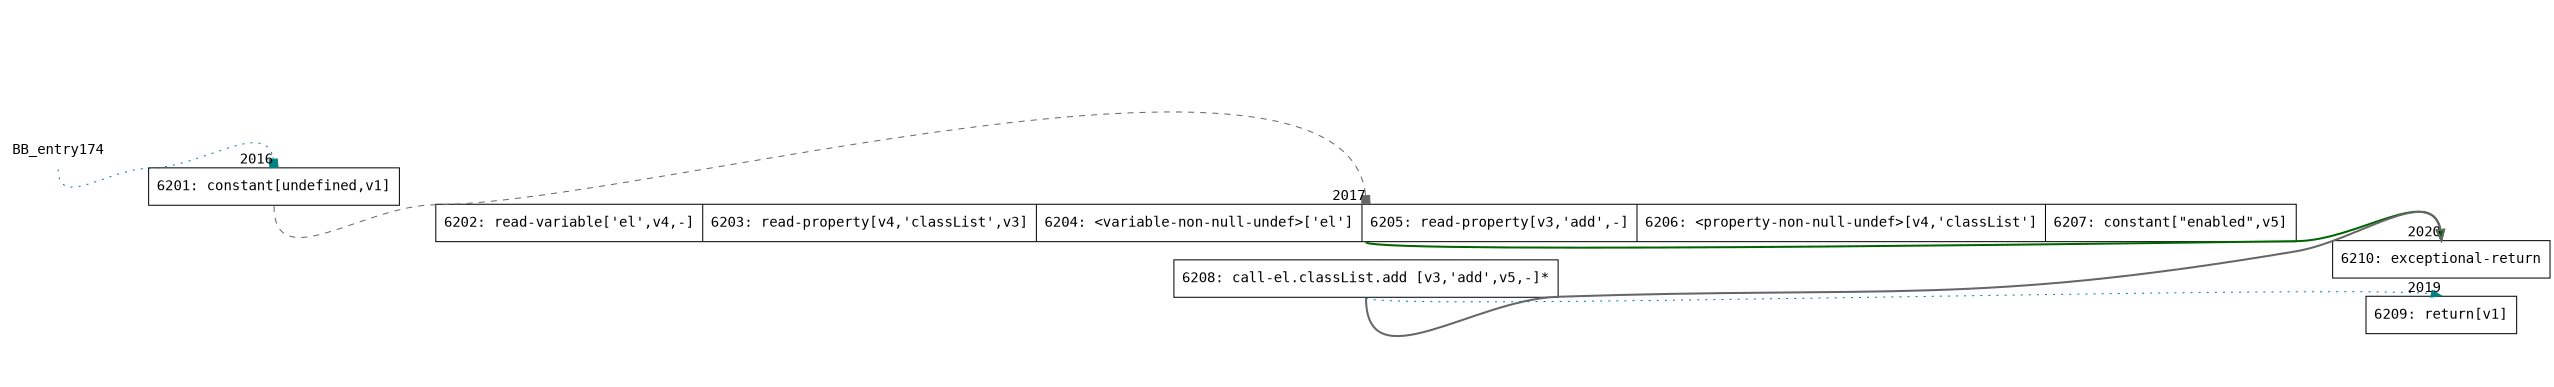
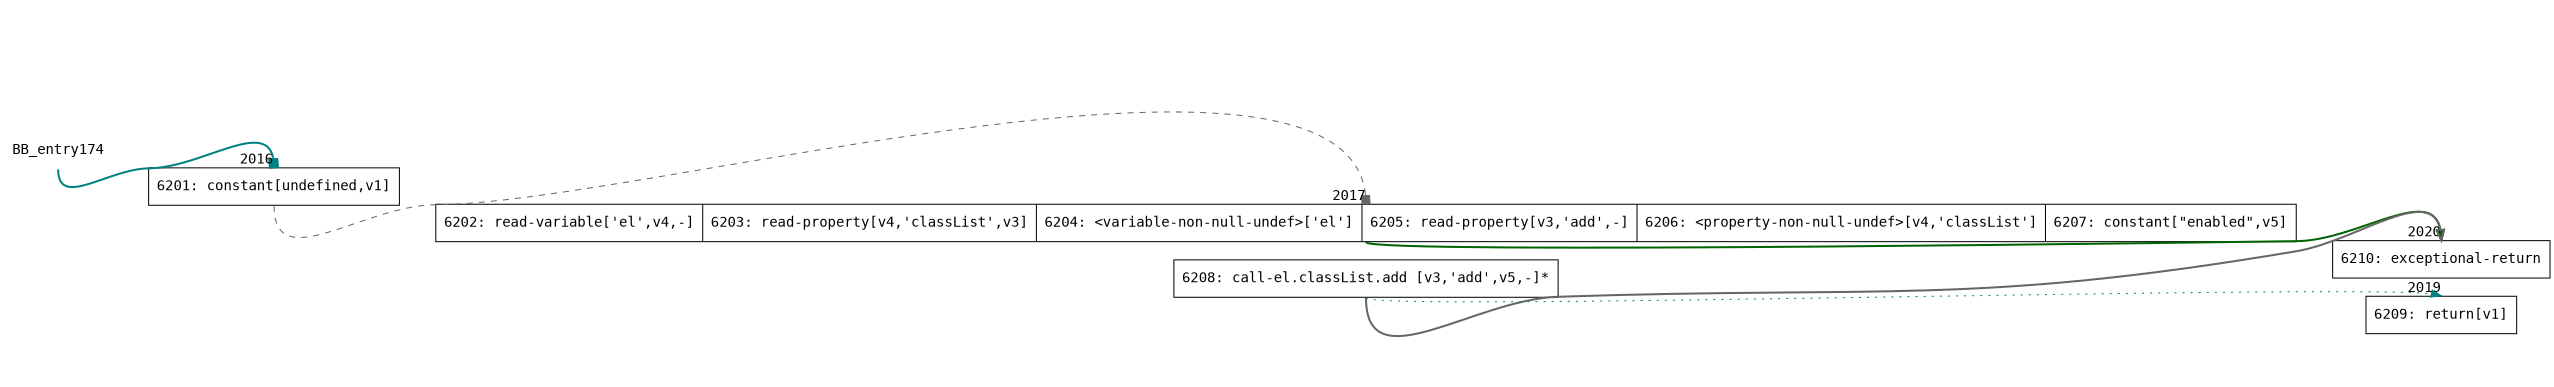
(164, 167) -> (164, 167)
